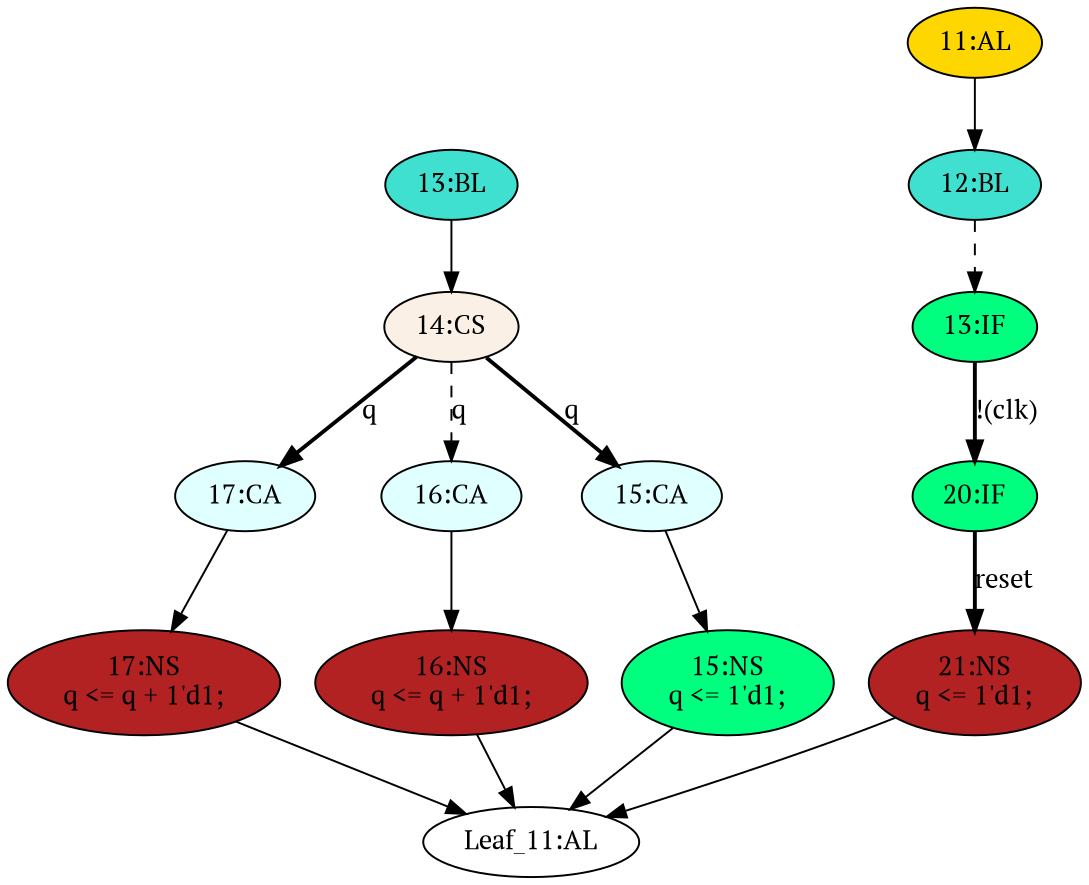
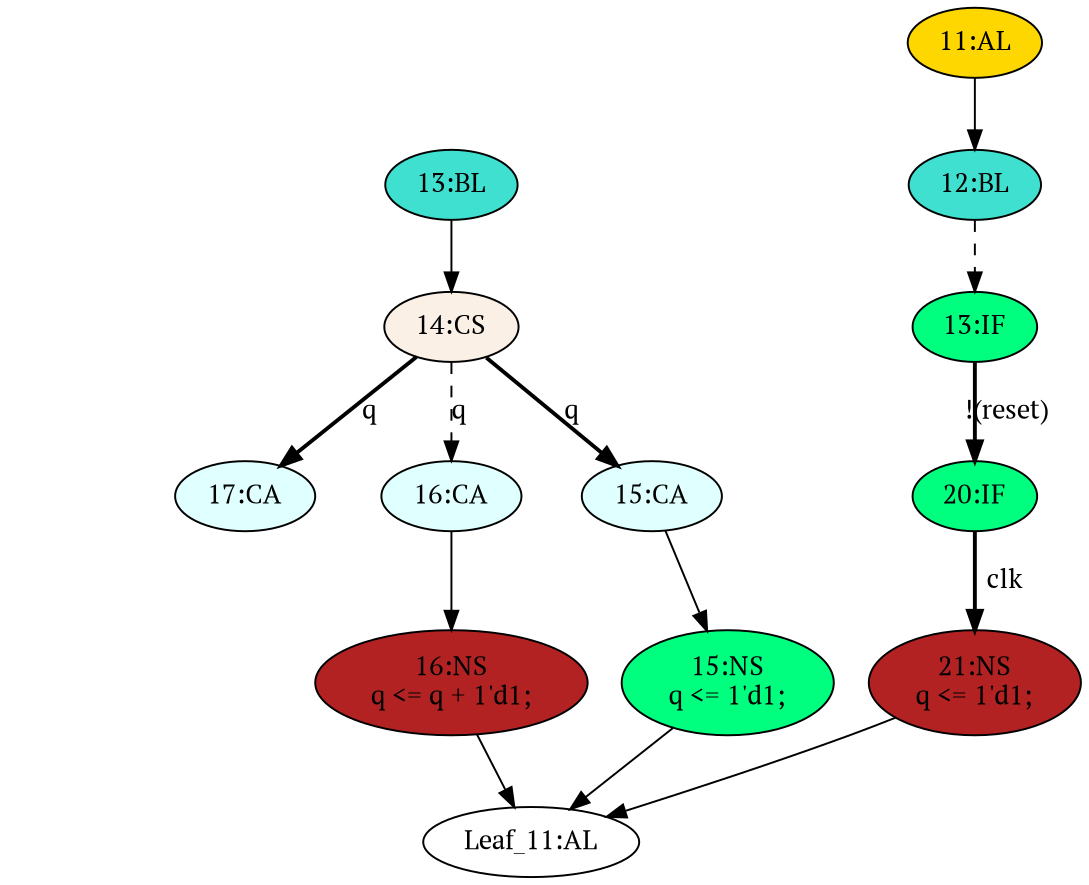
(1007, 412) -> (1007, 412)
(1005, 581) -> (1005, 581)
(144, 683) -> none
